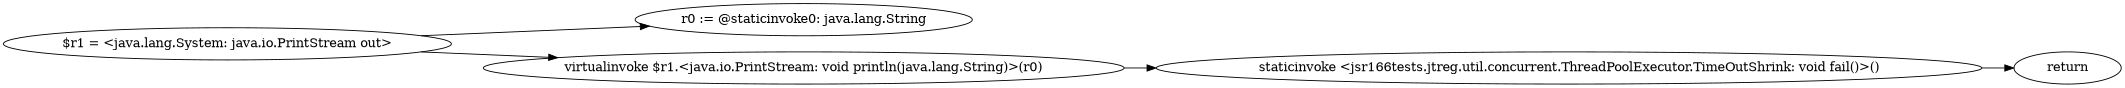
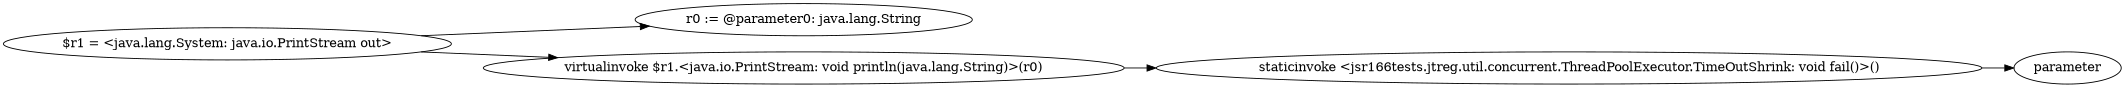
(804, 20) -> (804, 20)
(2068, 68) -> (2068, 68)
